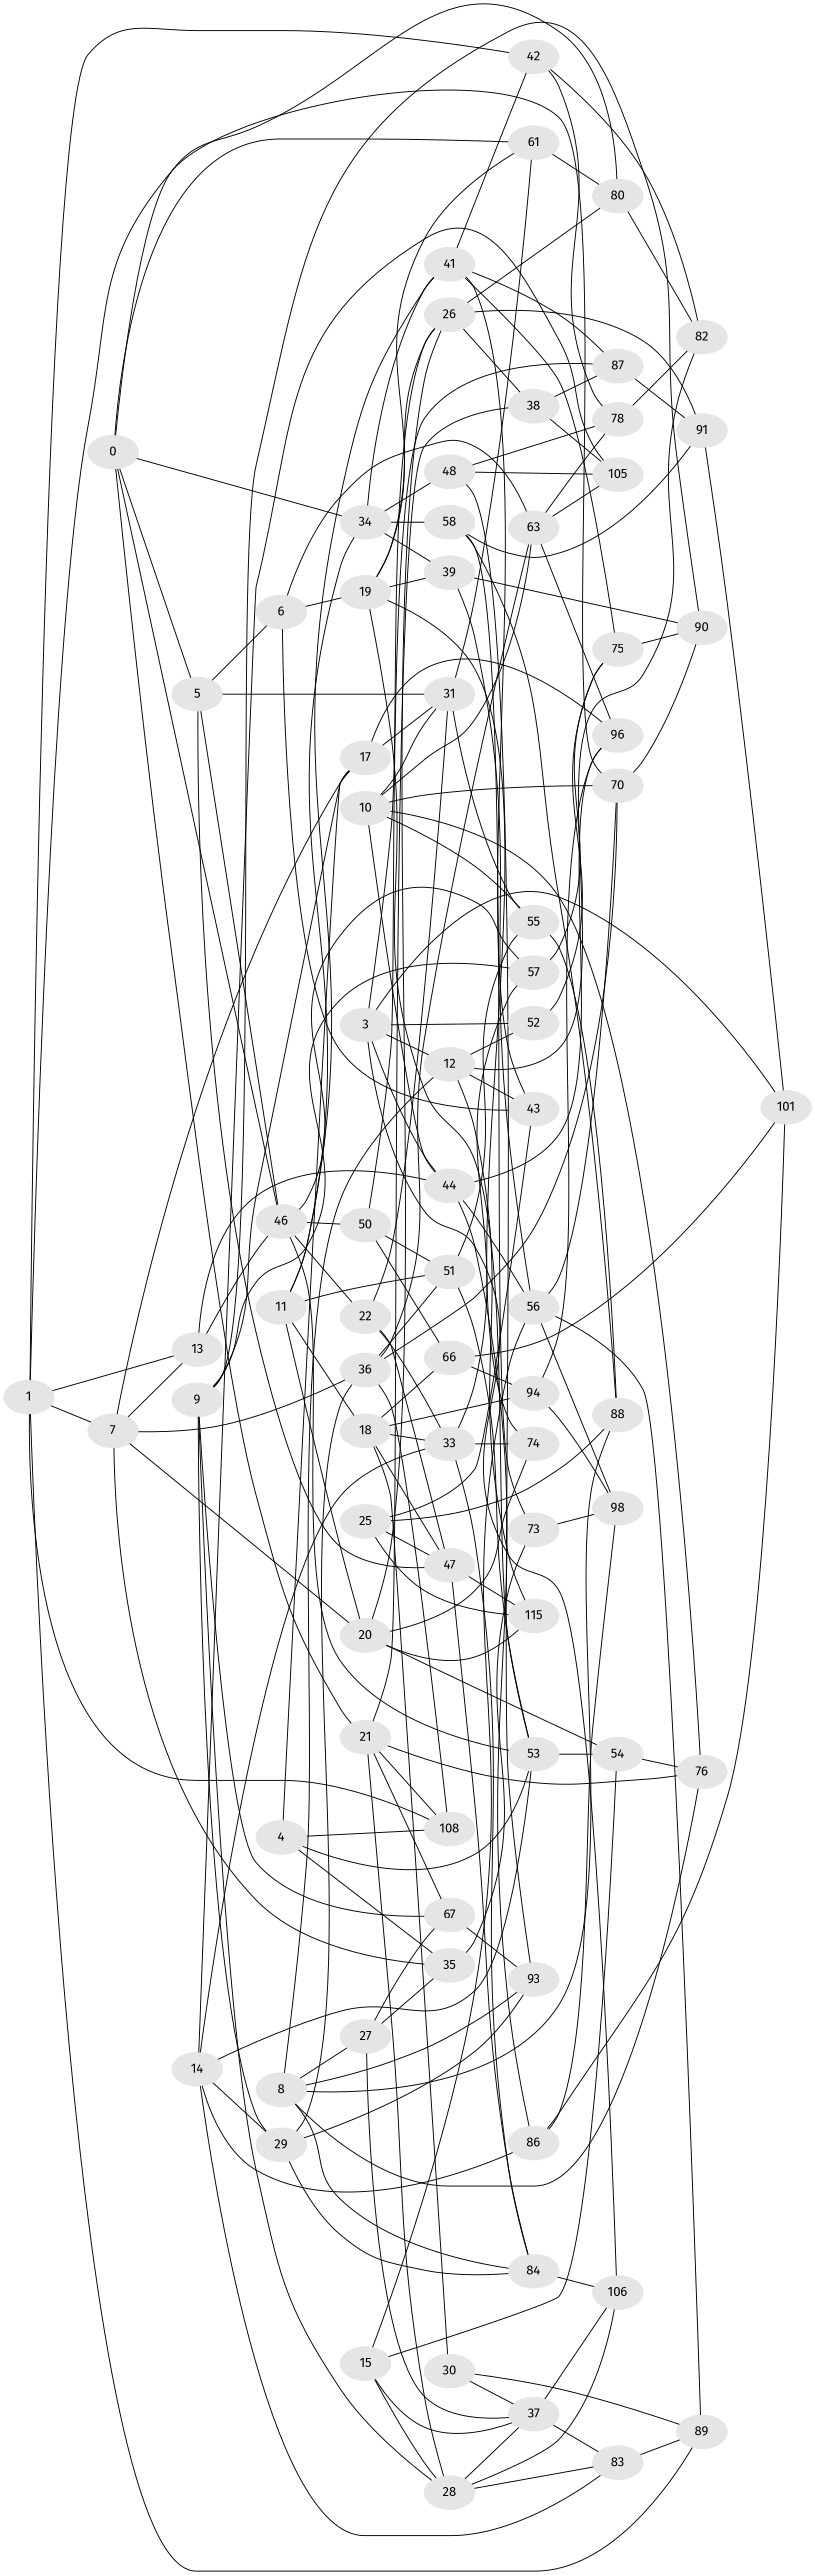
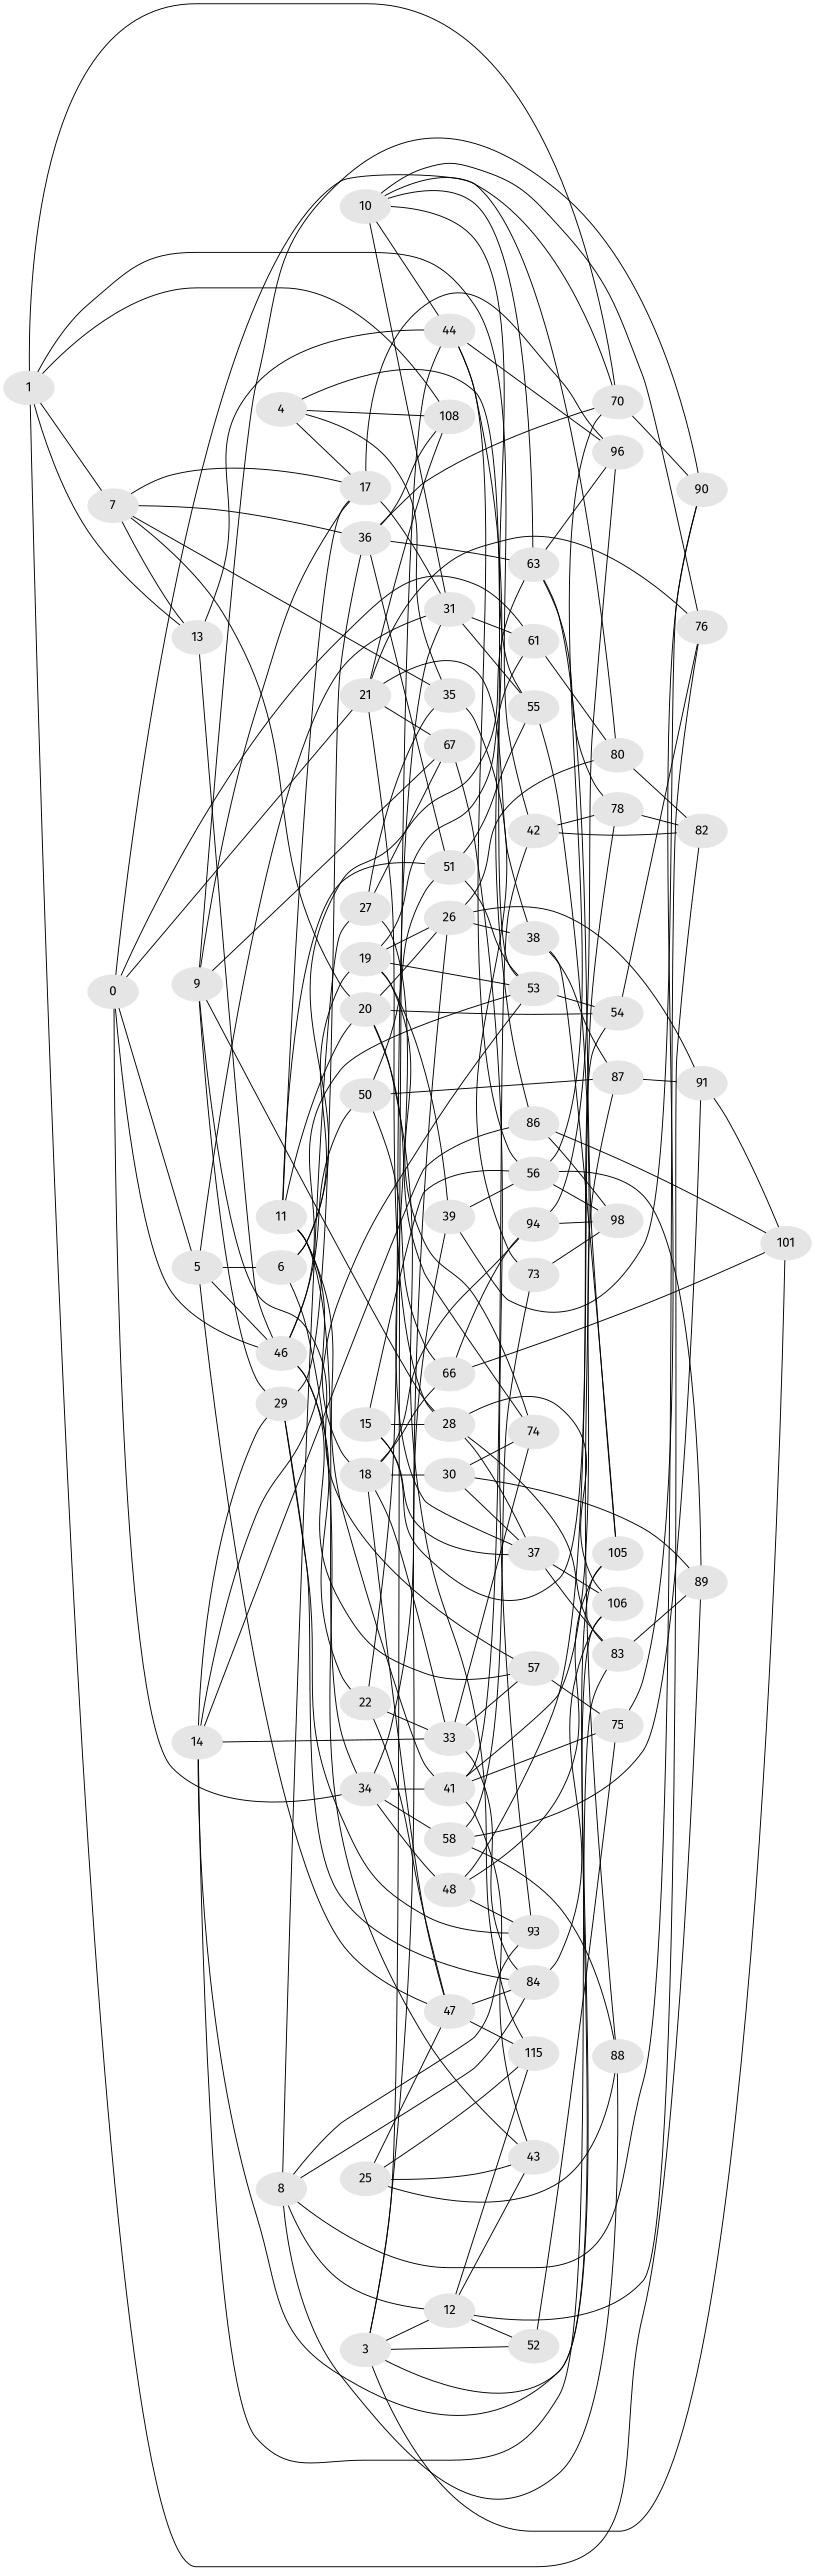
none -> (302, 848)
none -> (492, 1453)
